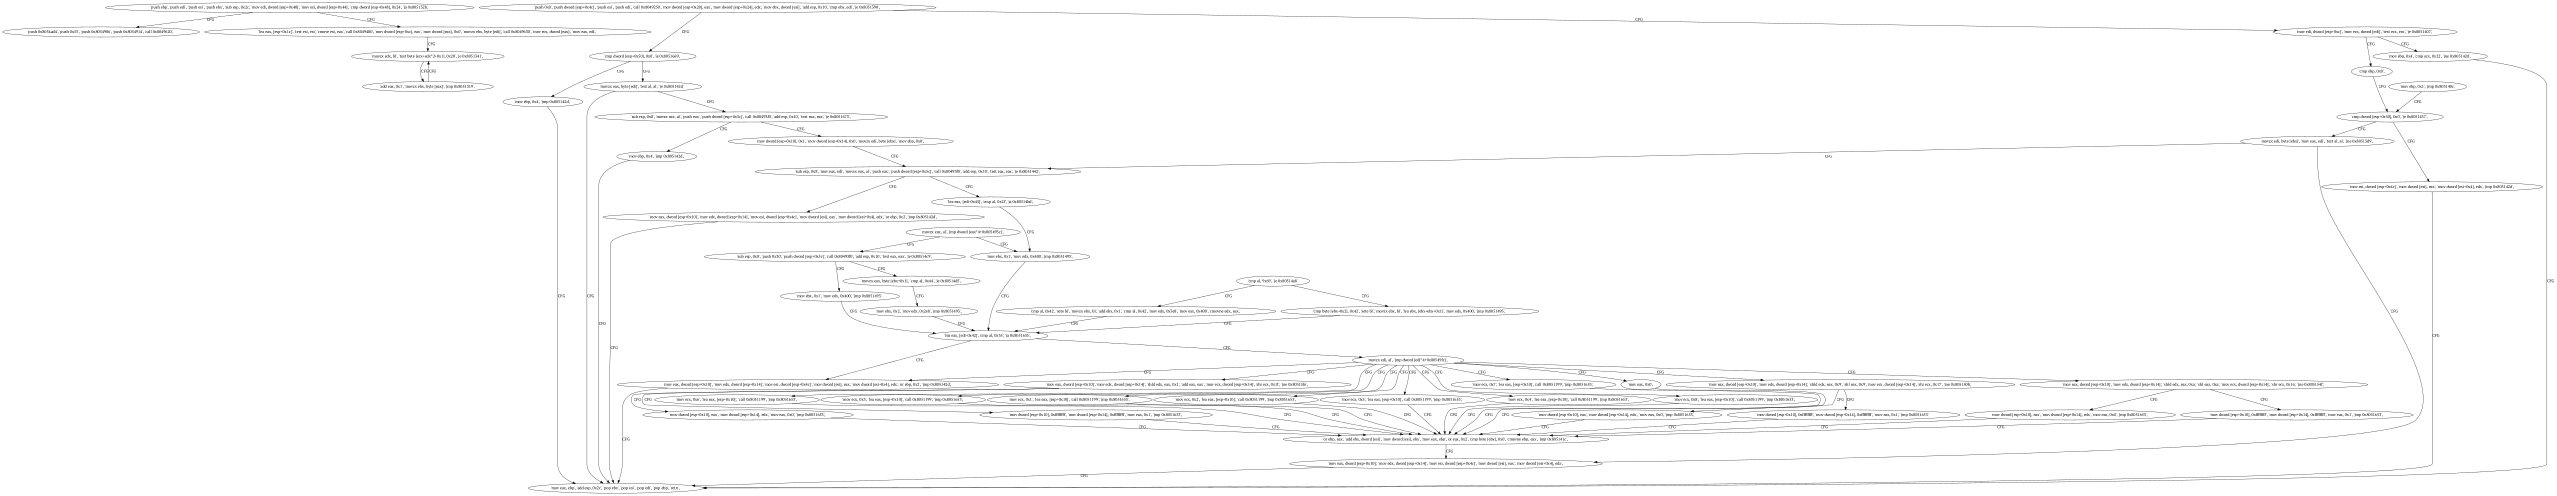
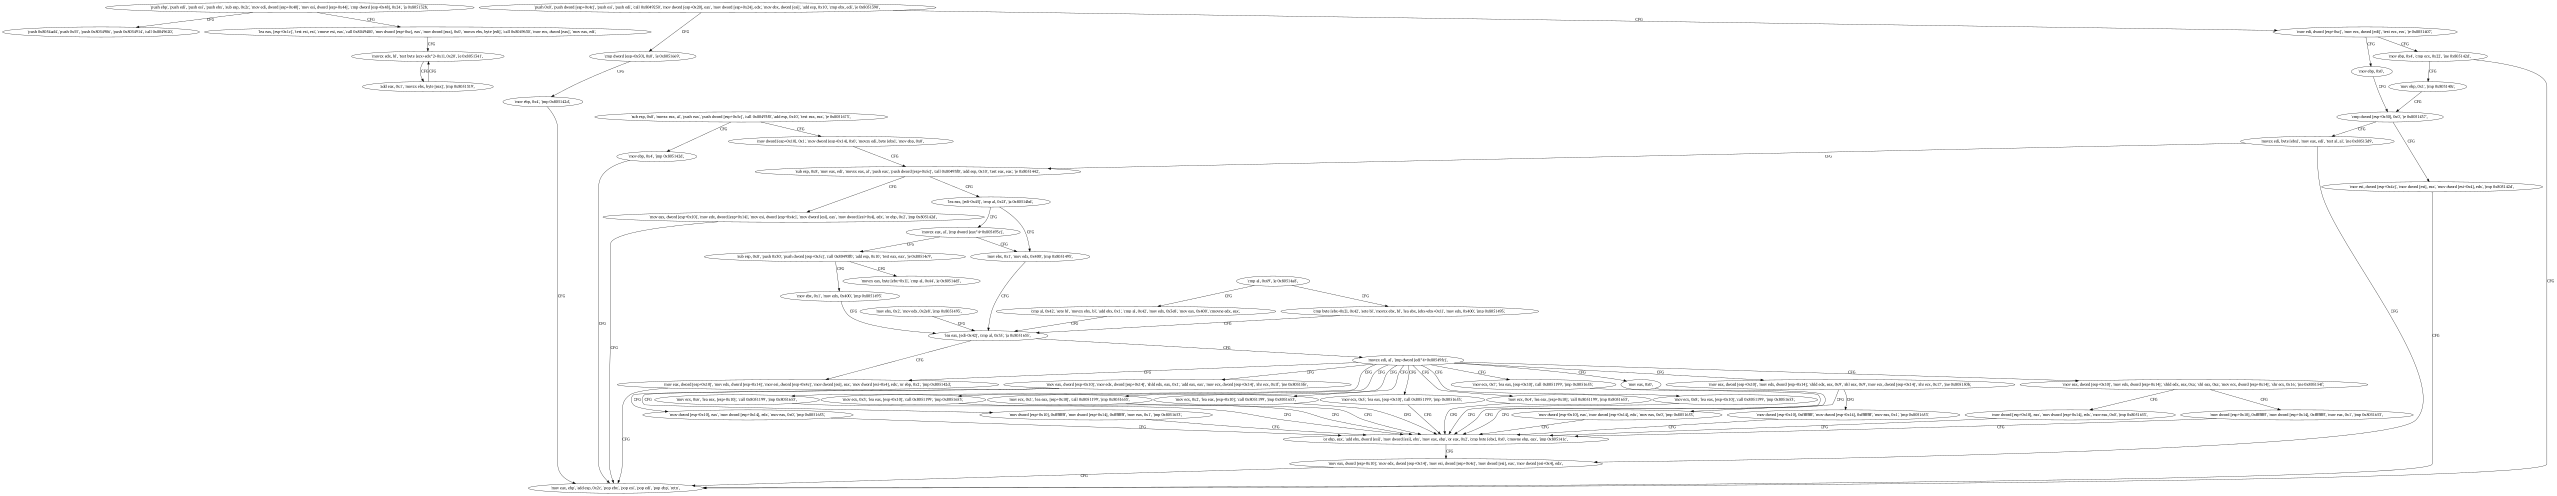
none -> (2429, 70)
(2372, 72) -> (2372, 72)
(643, 87) -> none
none -> (988, 218)
(1273, 281) -> (1273, 281)
(915, 295) -> none
